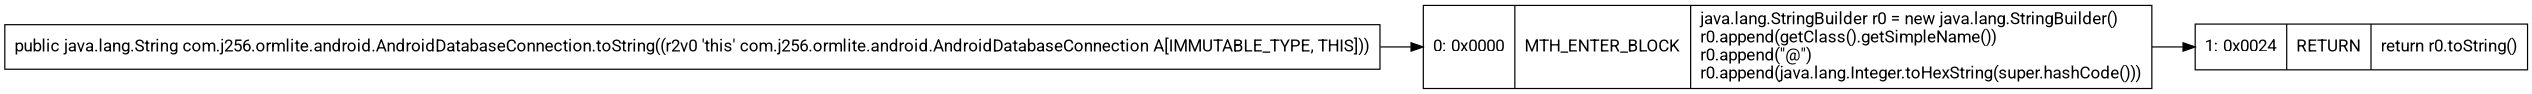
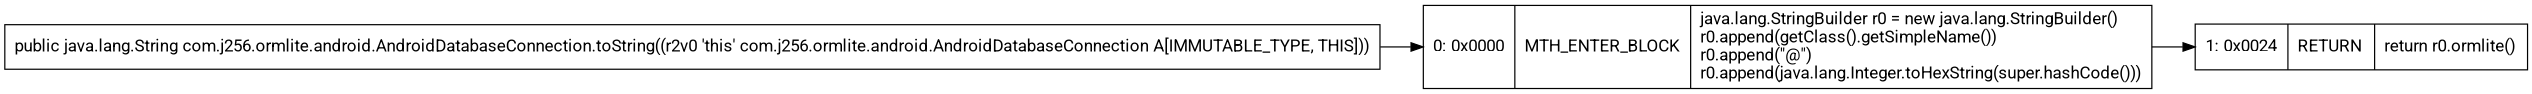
(2449, 46) -> (2450, 46)
